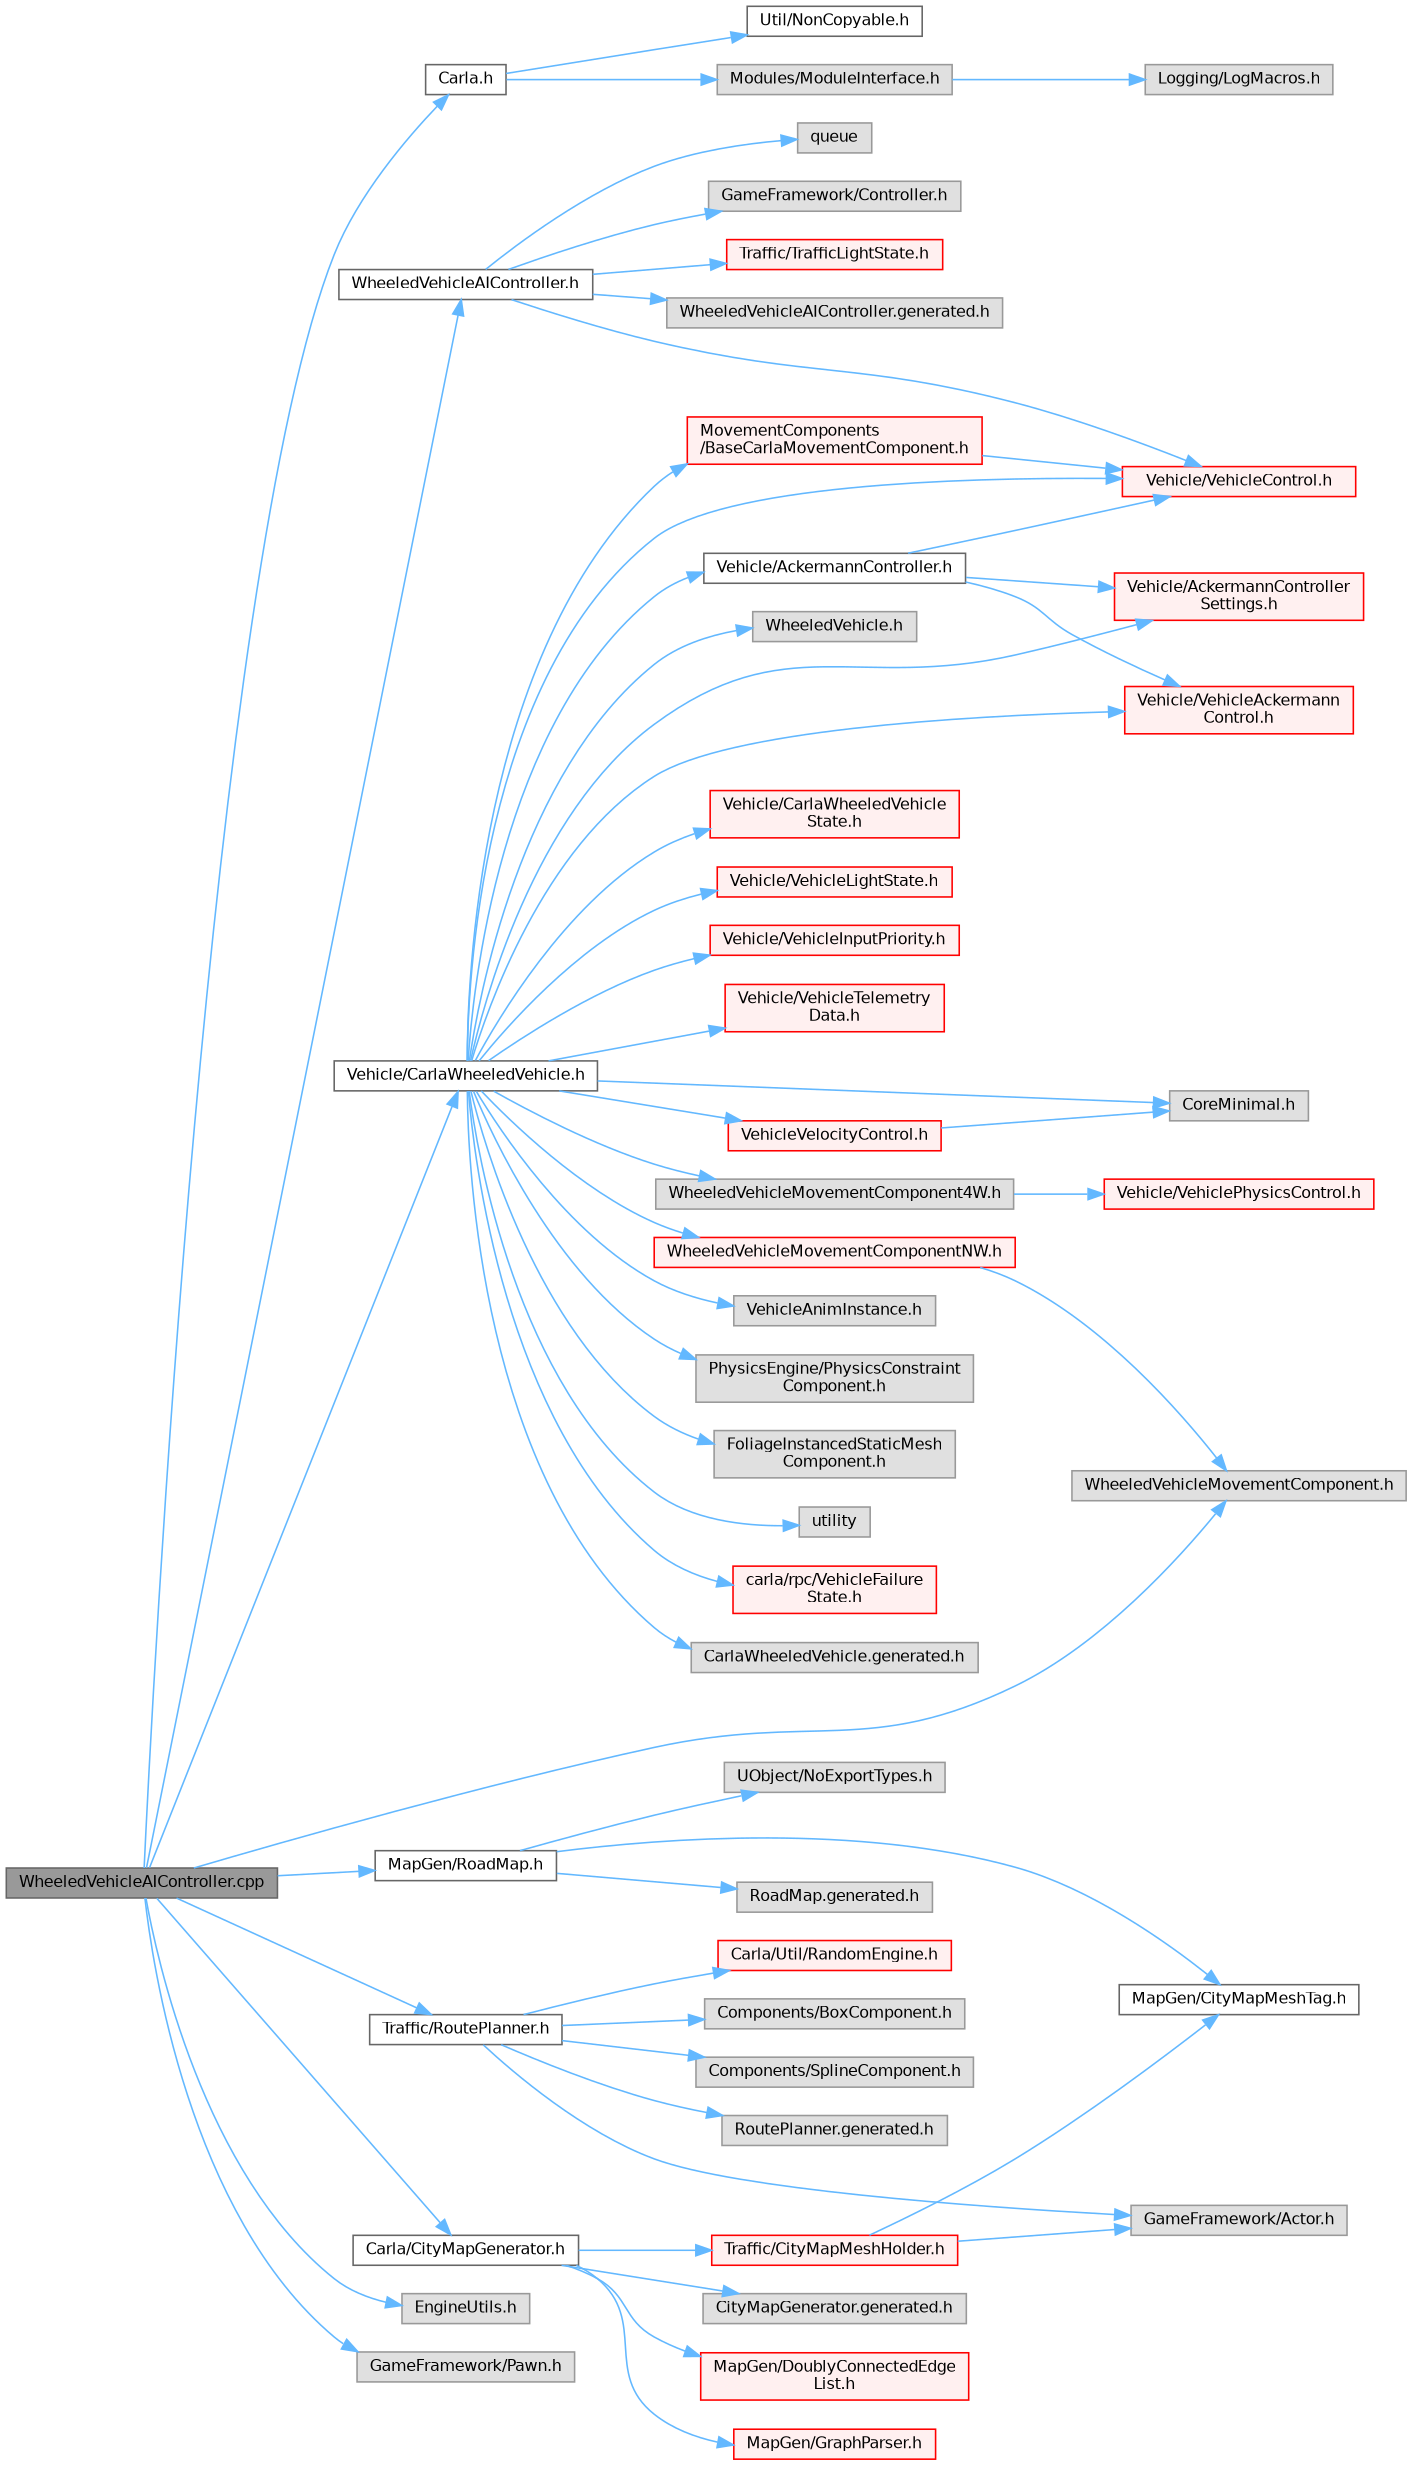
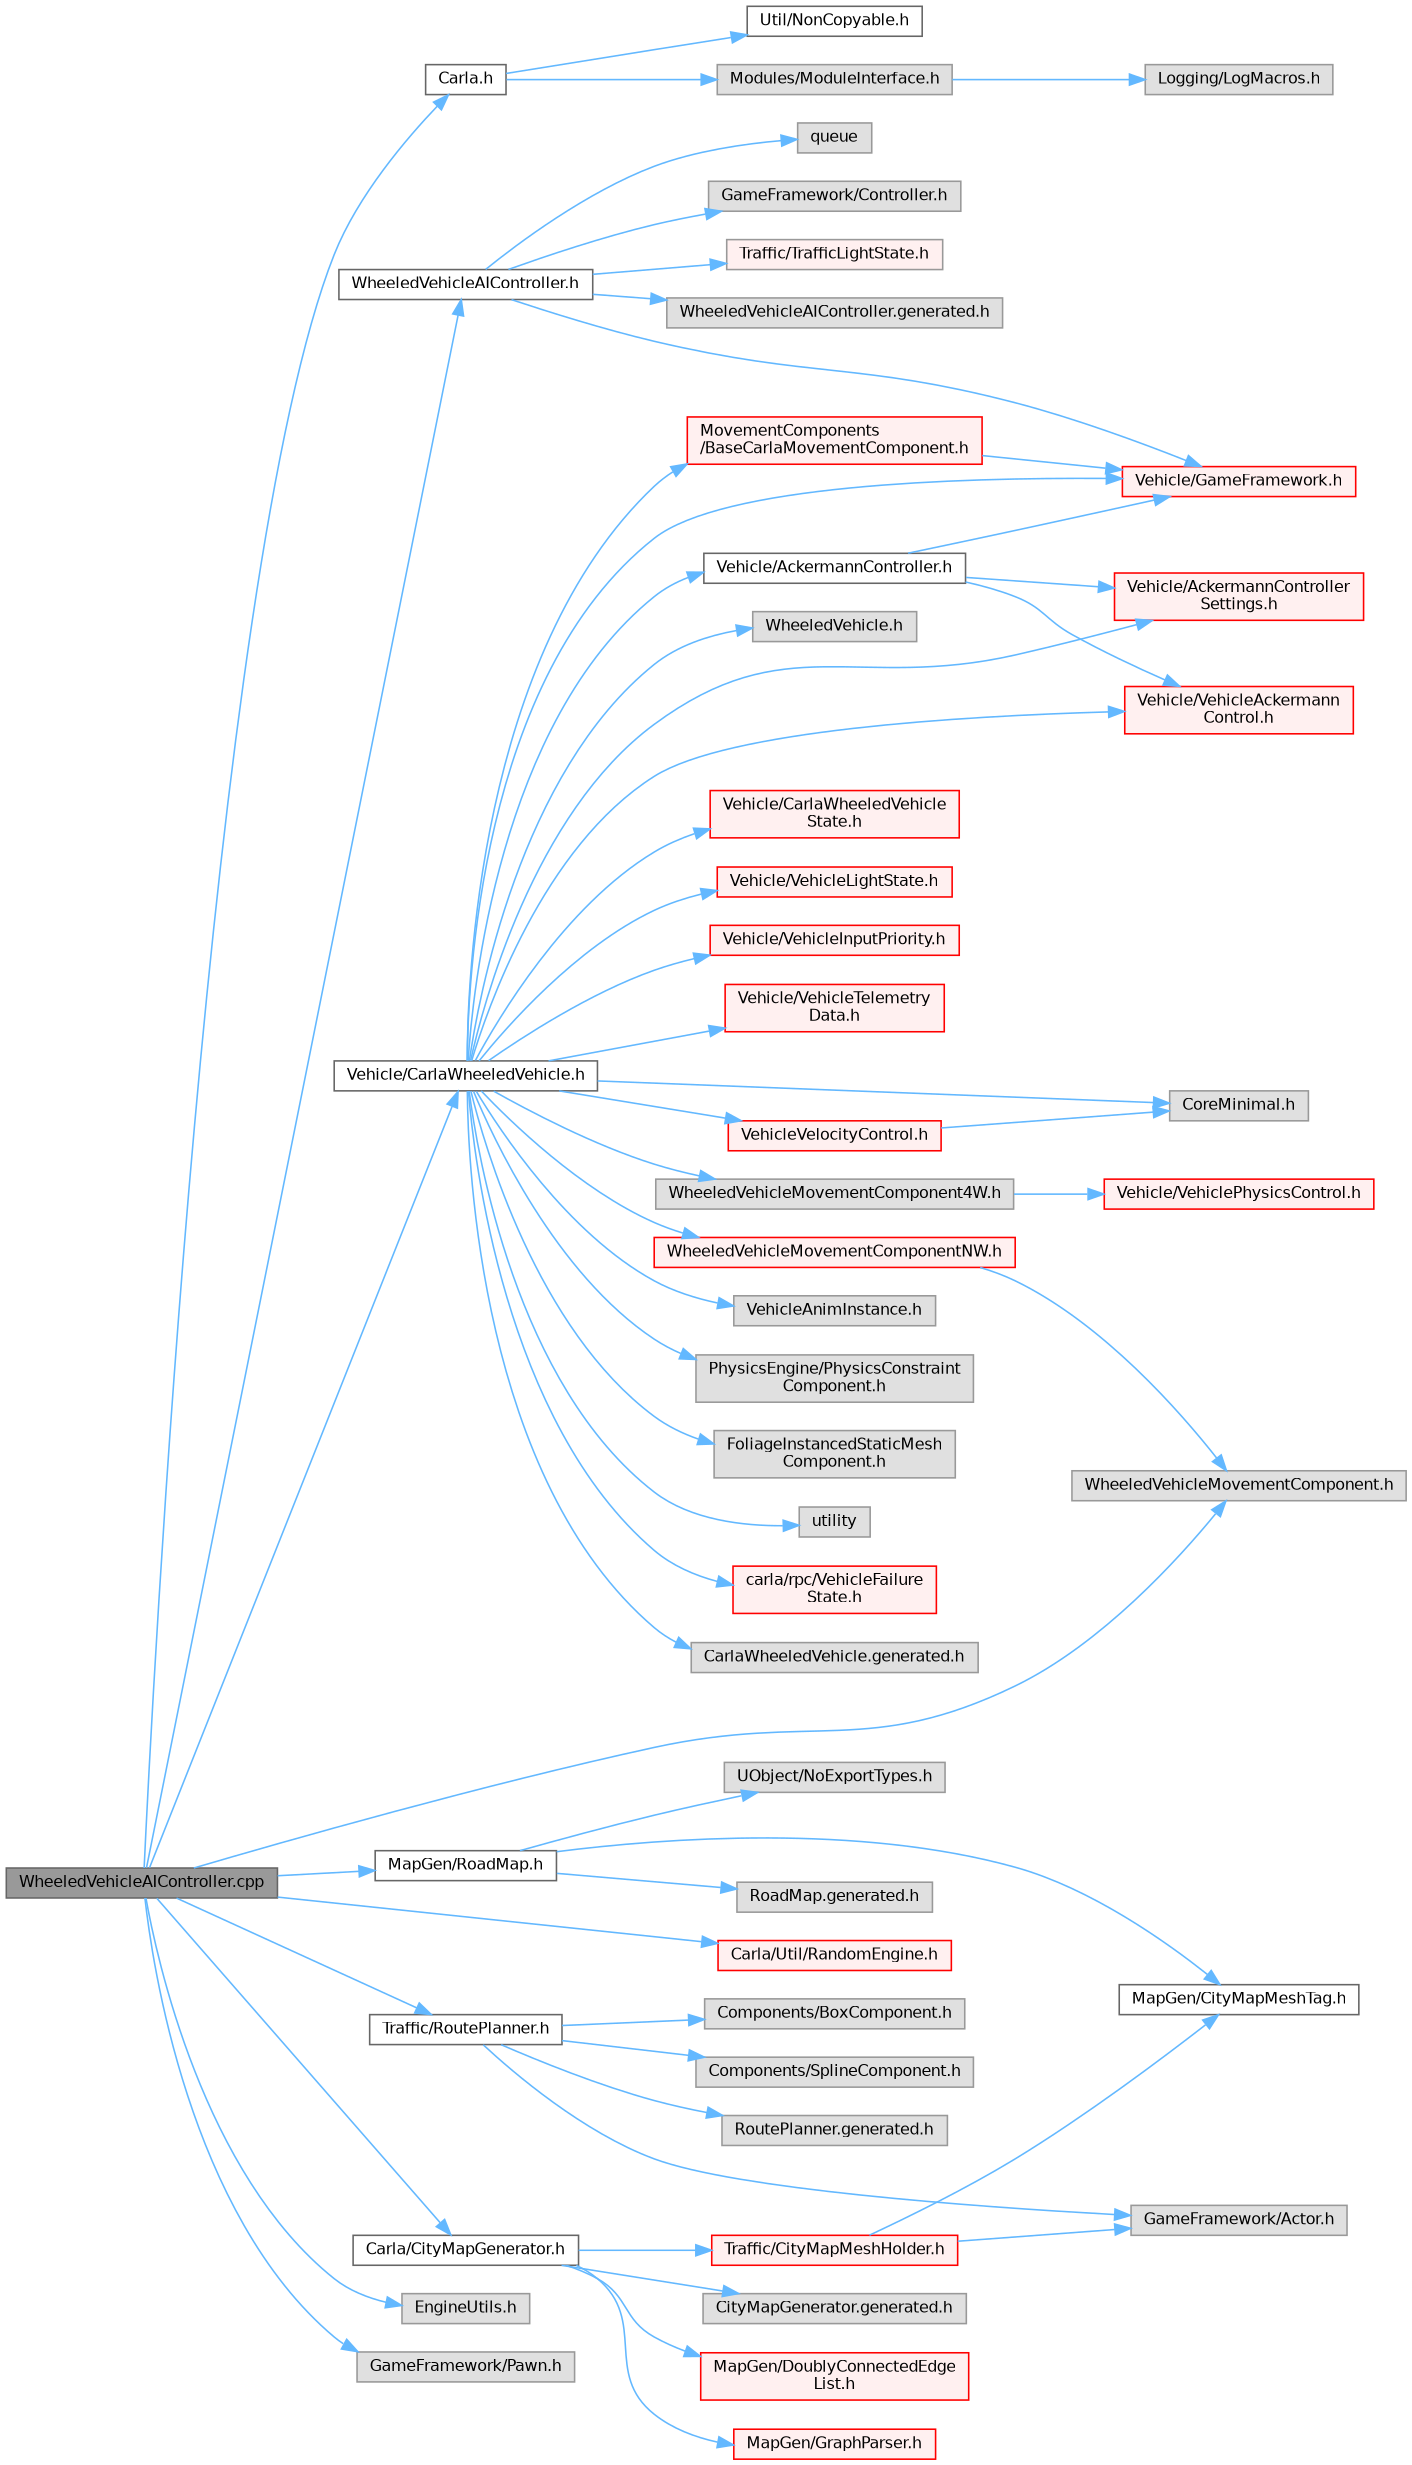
(835, 255) -> (835, 255)
(1239, 482) -> (1239, 482)
(618, 1992) -> (490, 1919)
